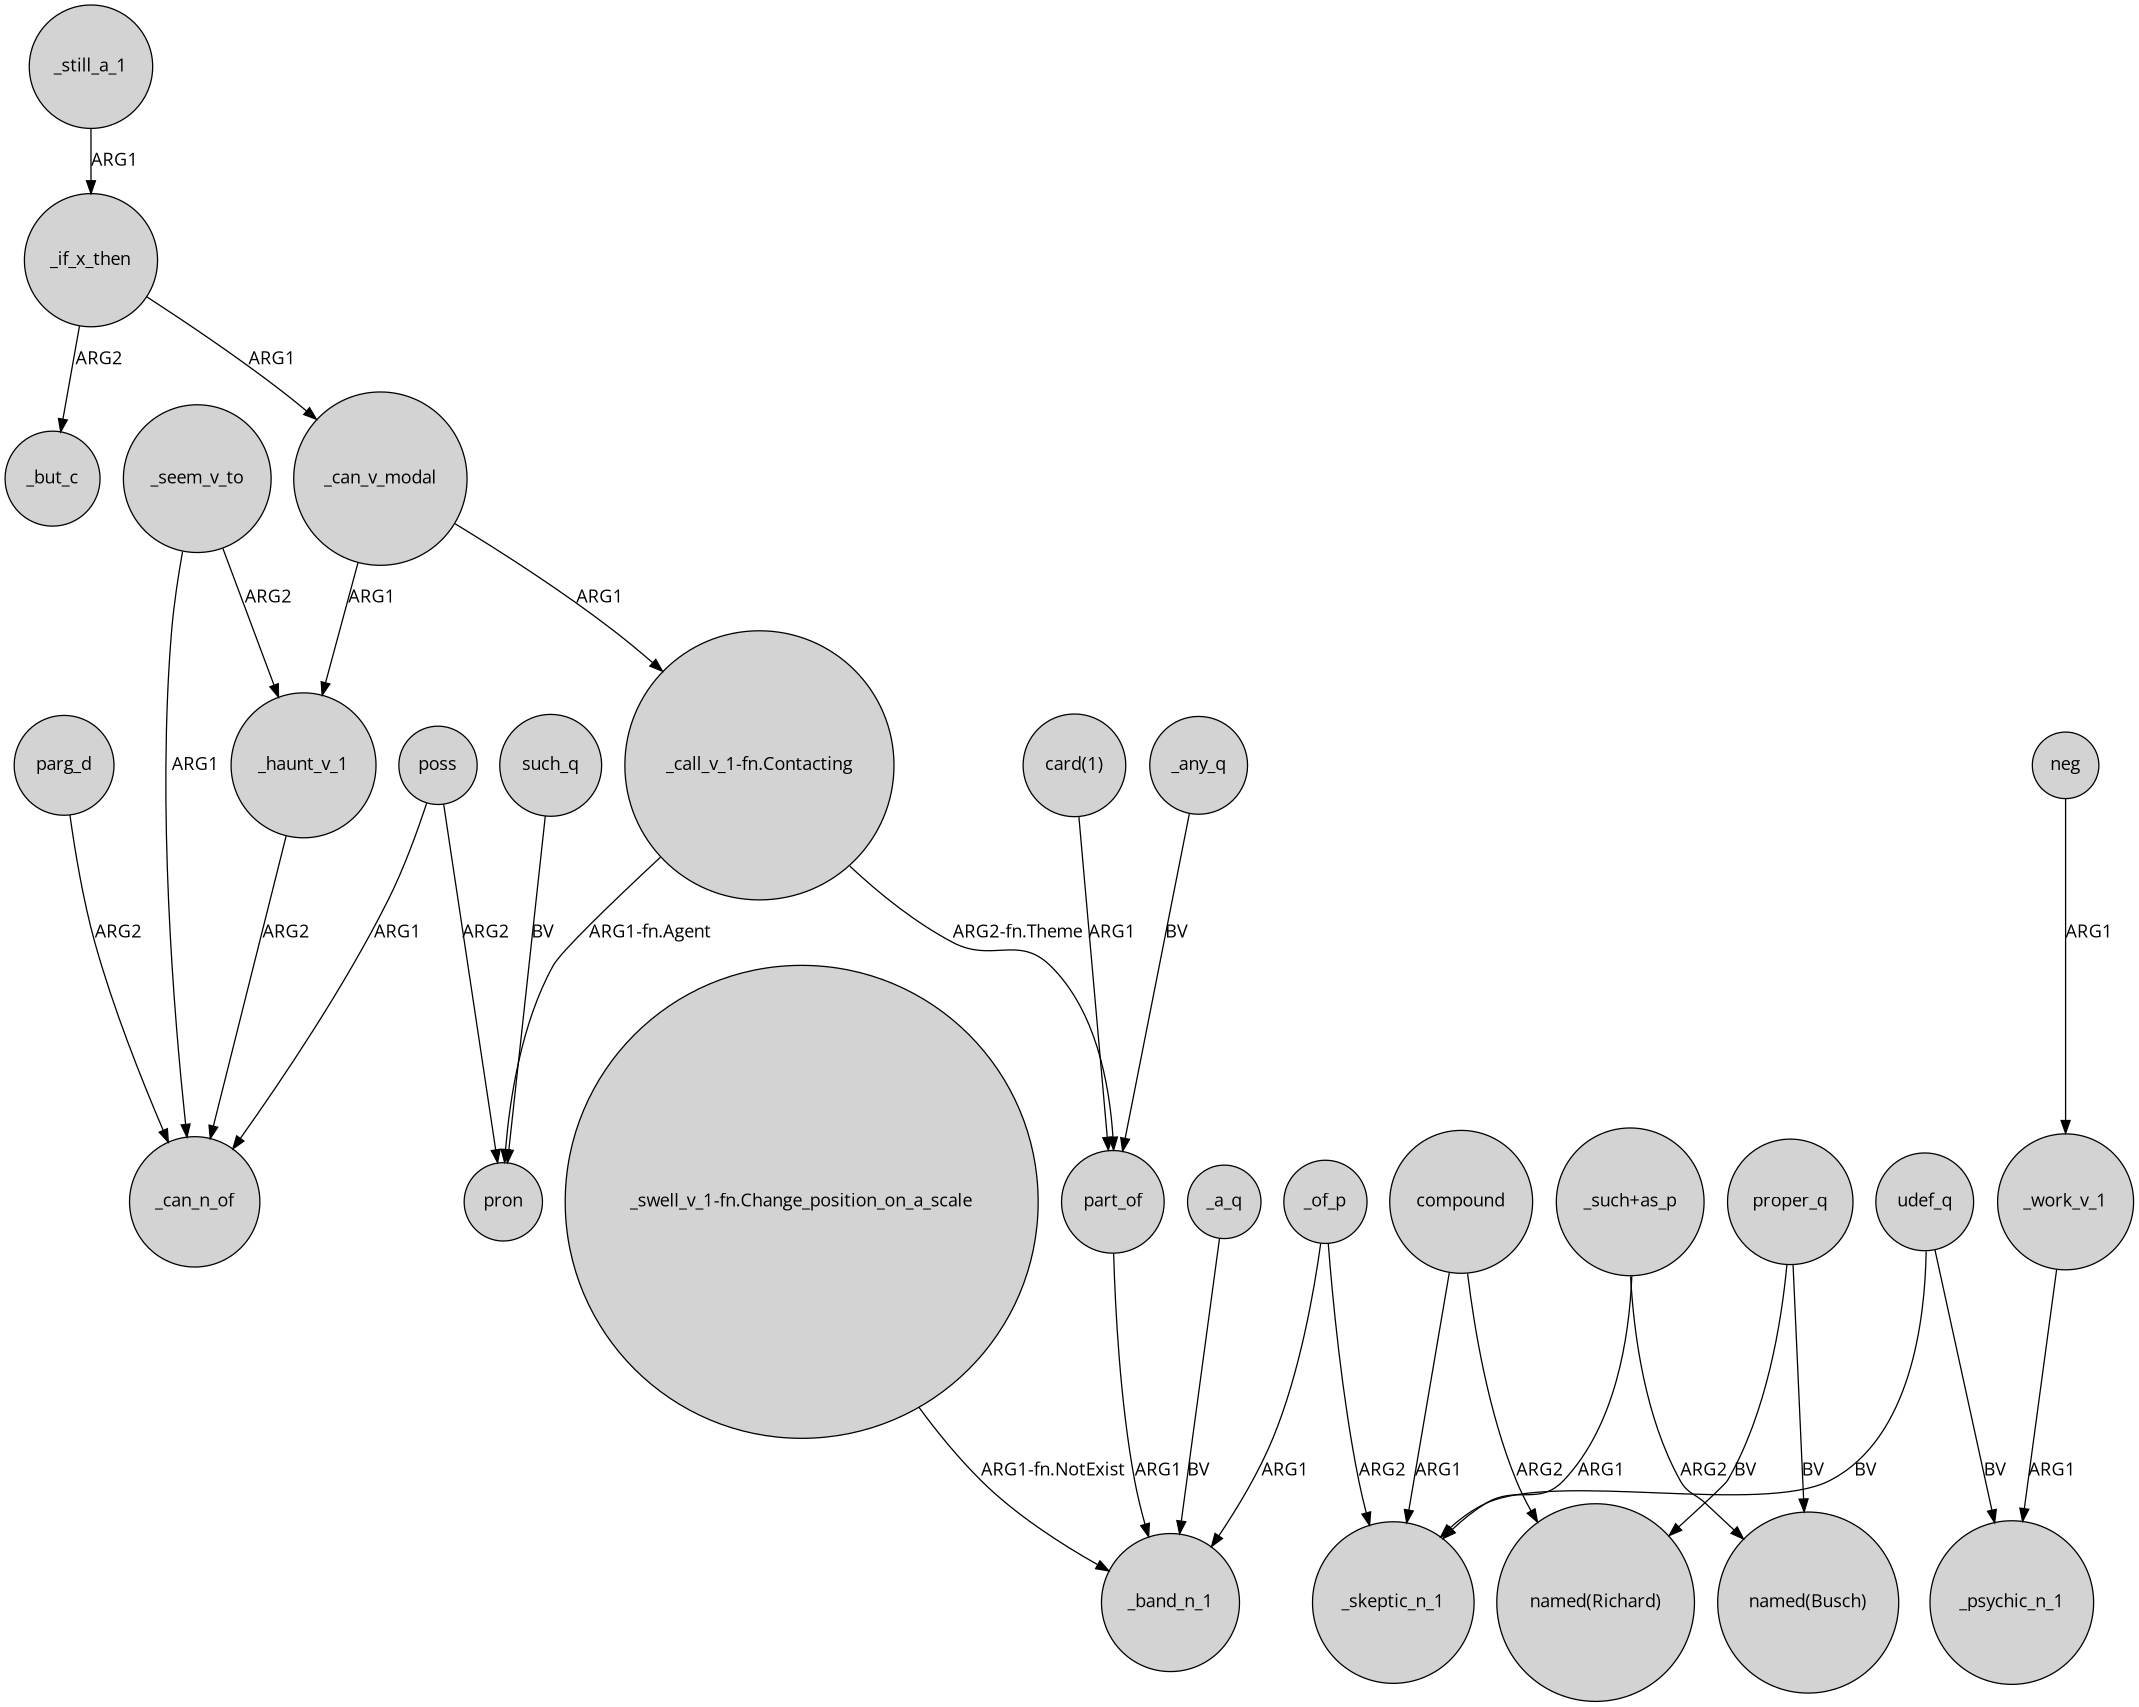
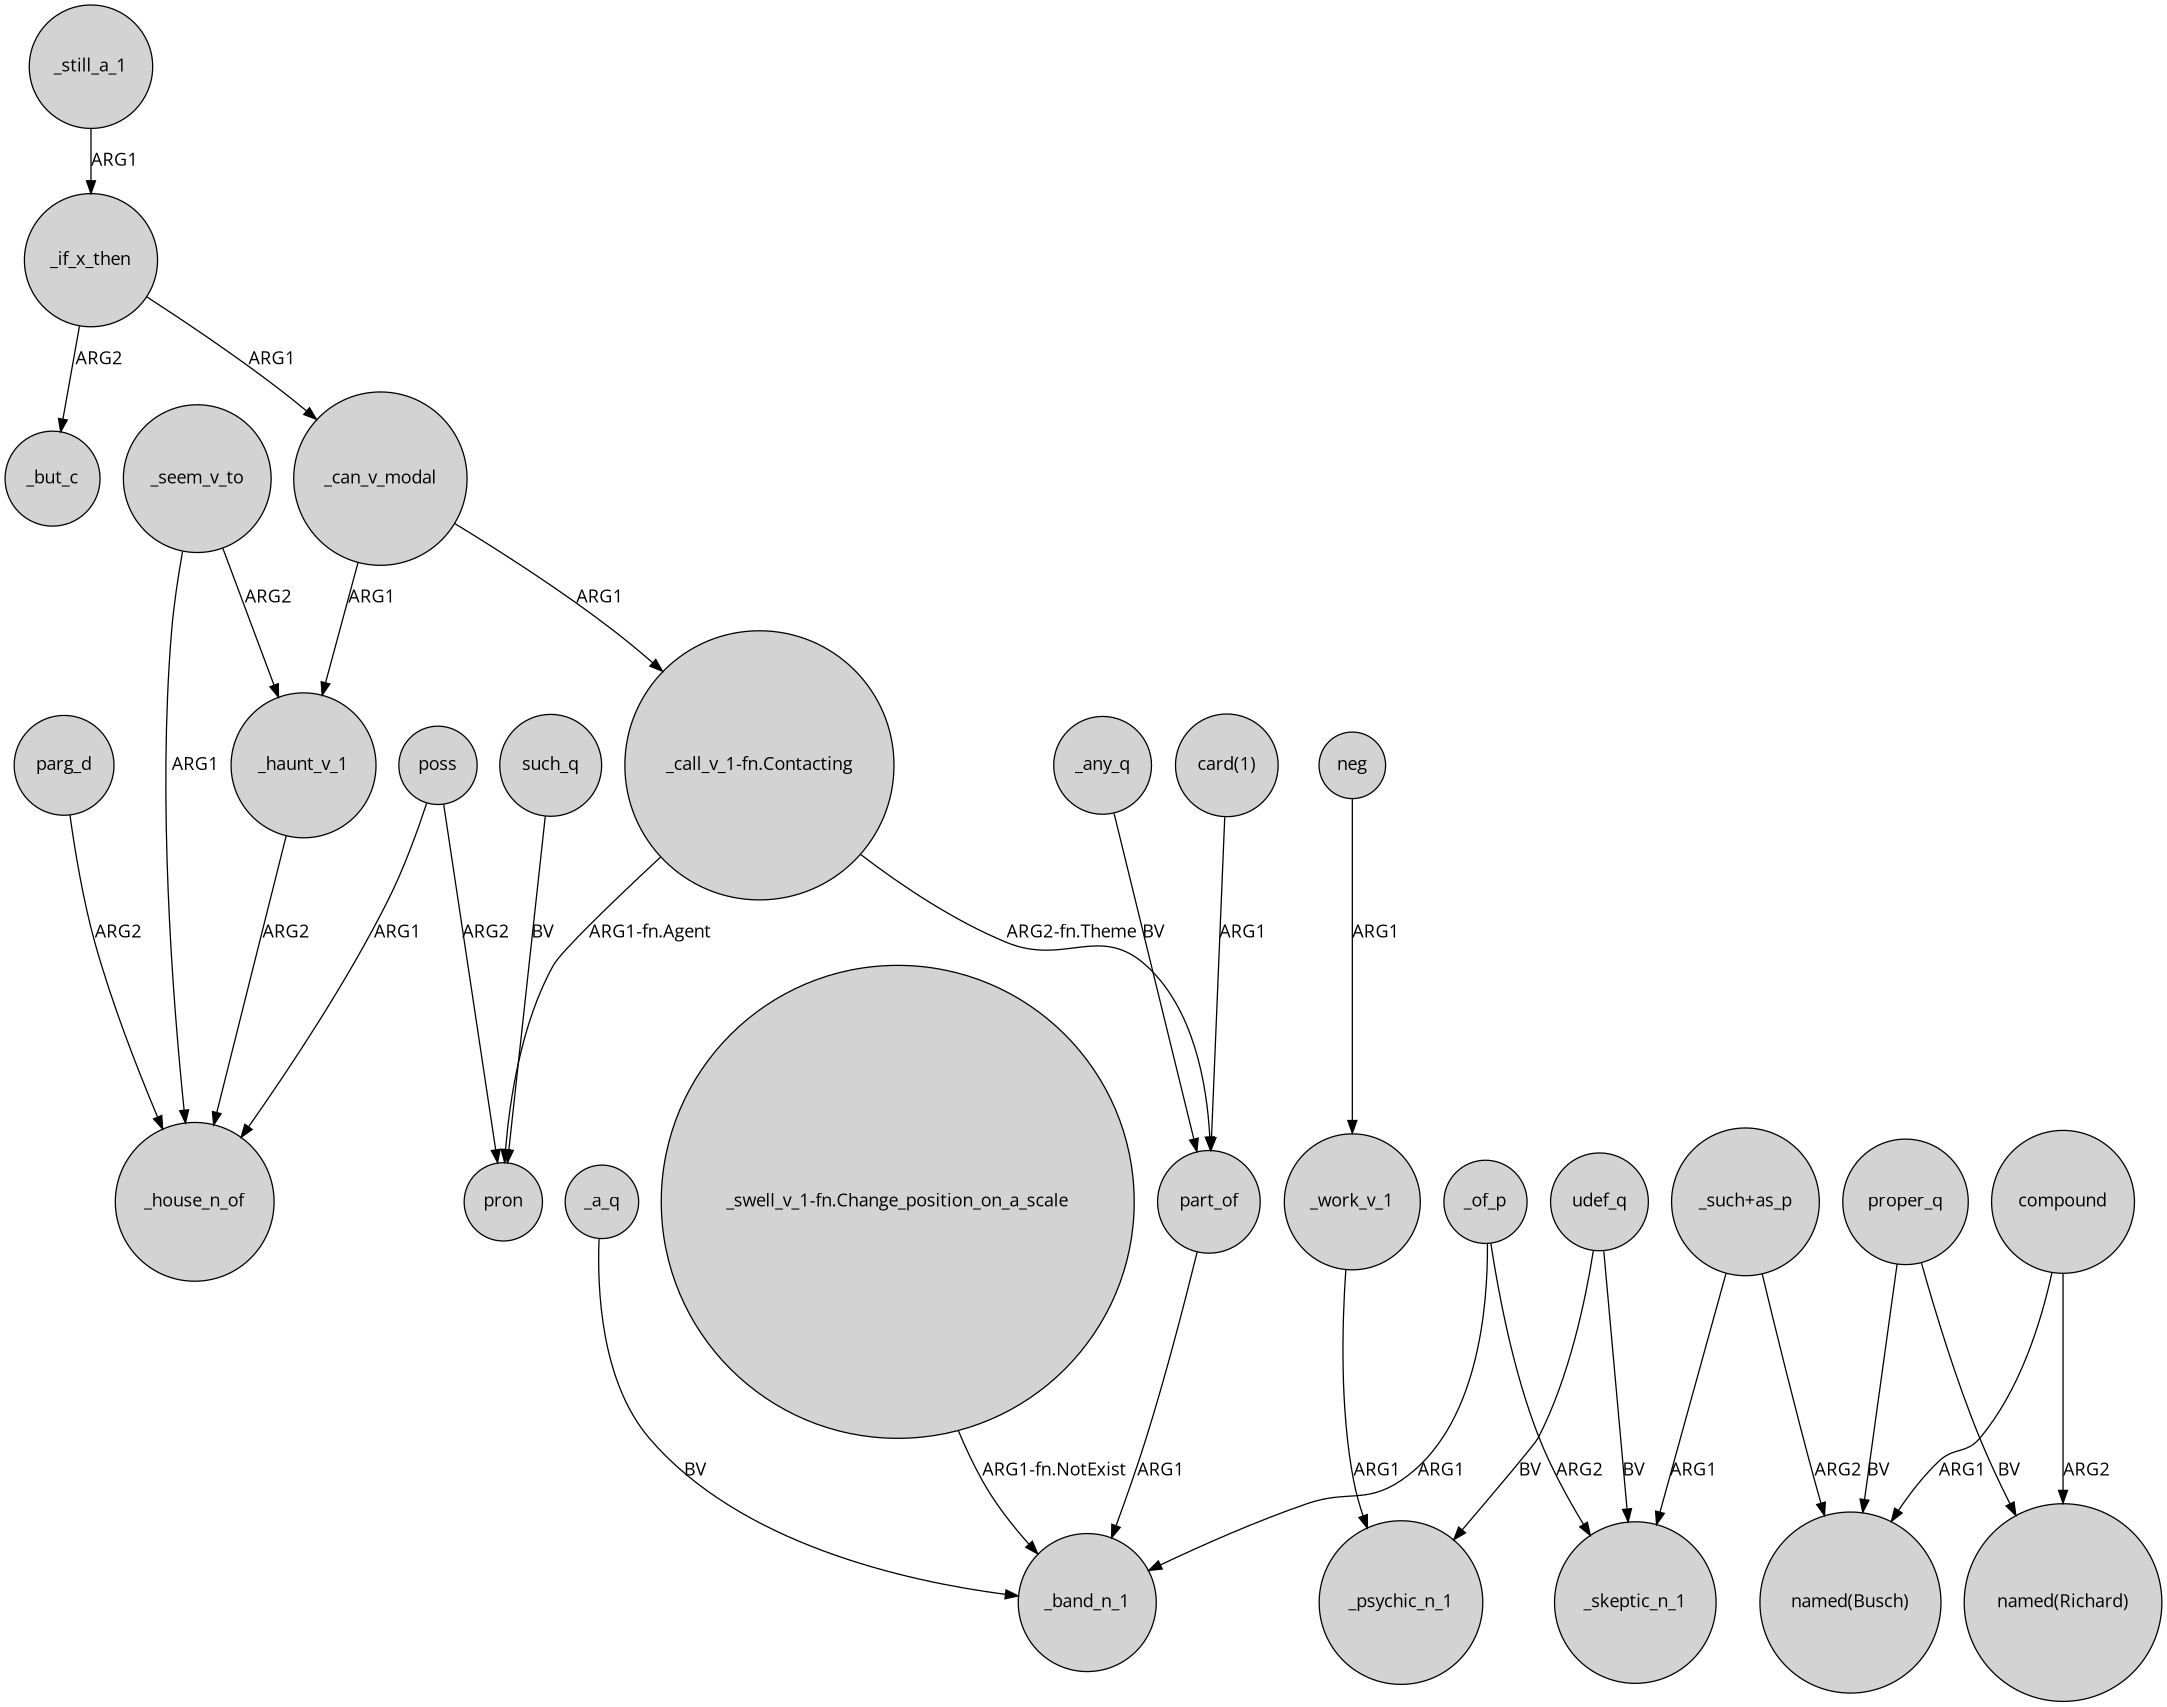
(195, 1202) -> (195, 1202)
(1429, 1391) -> (2000, 1409)
